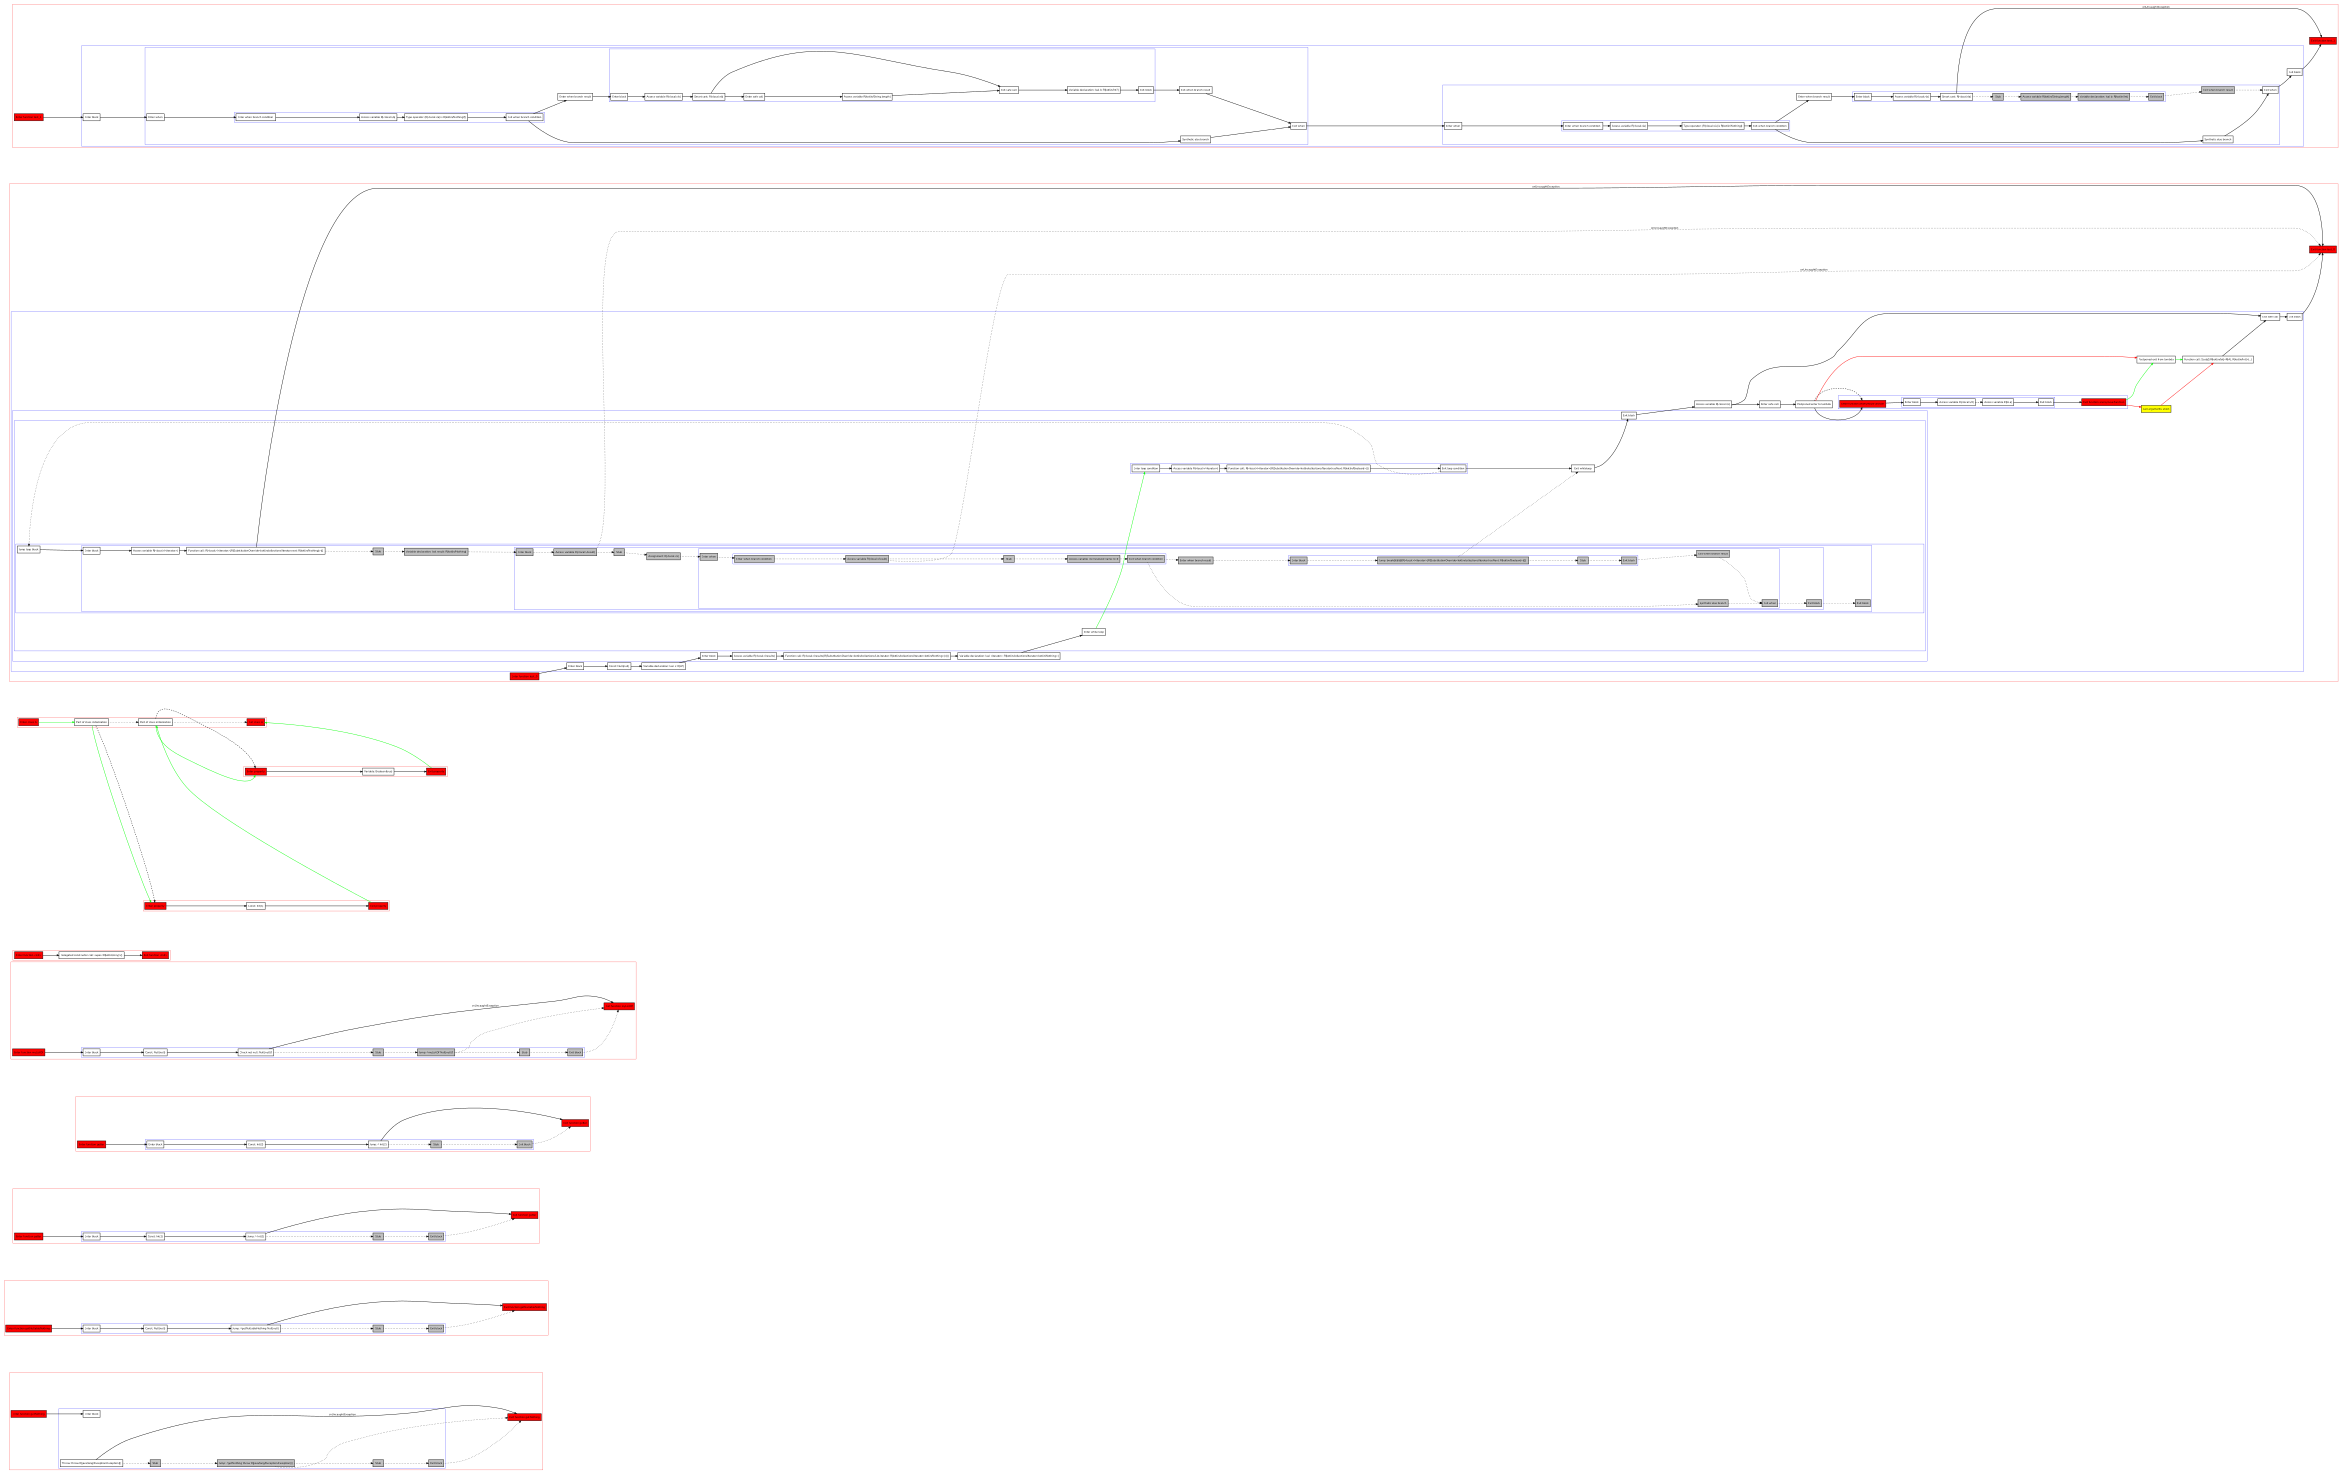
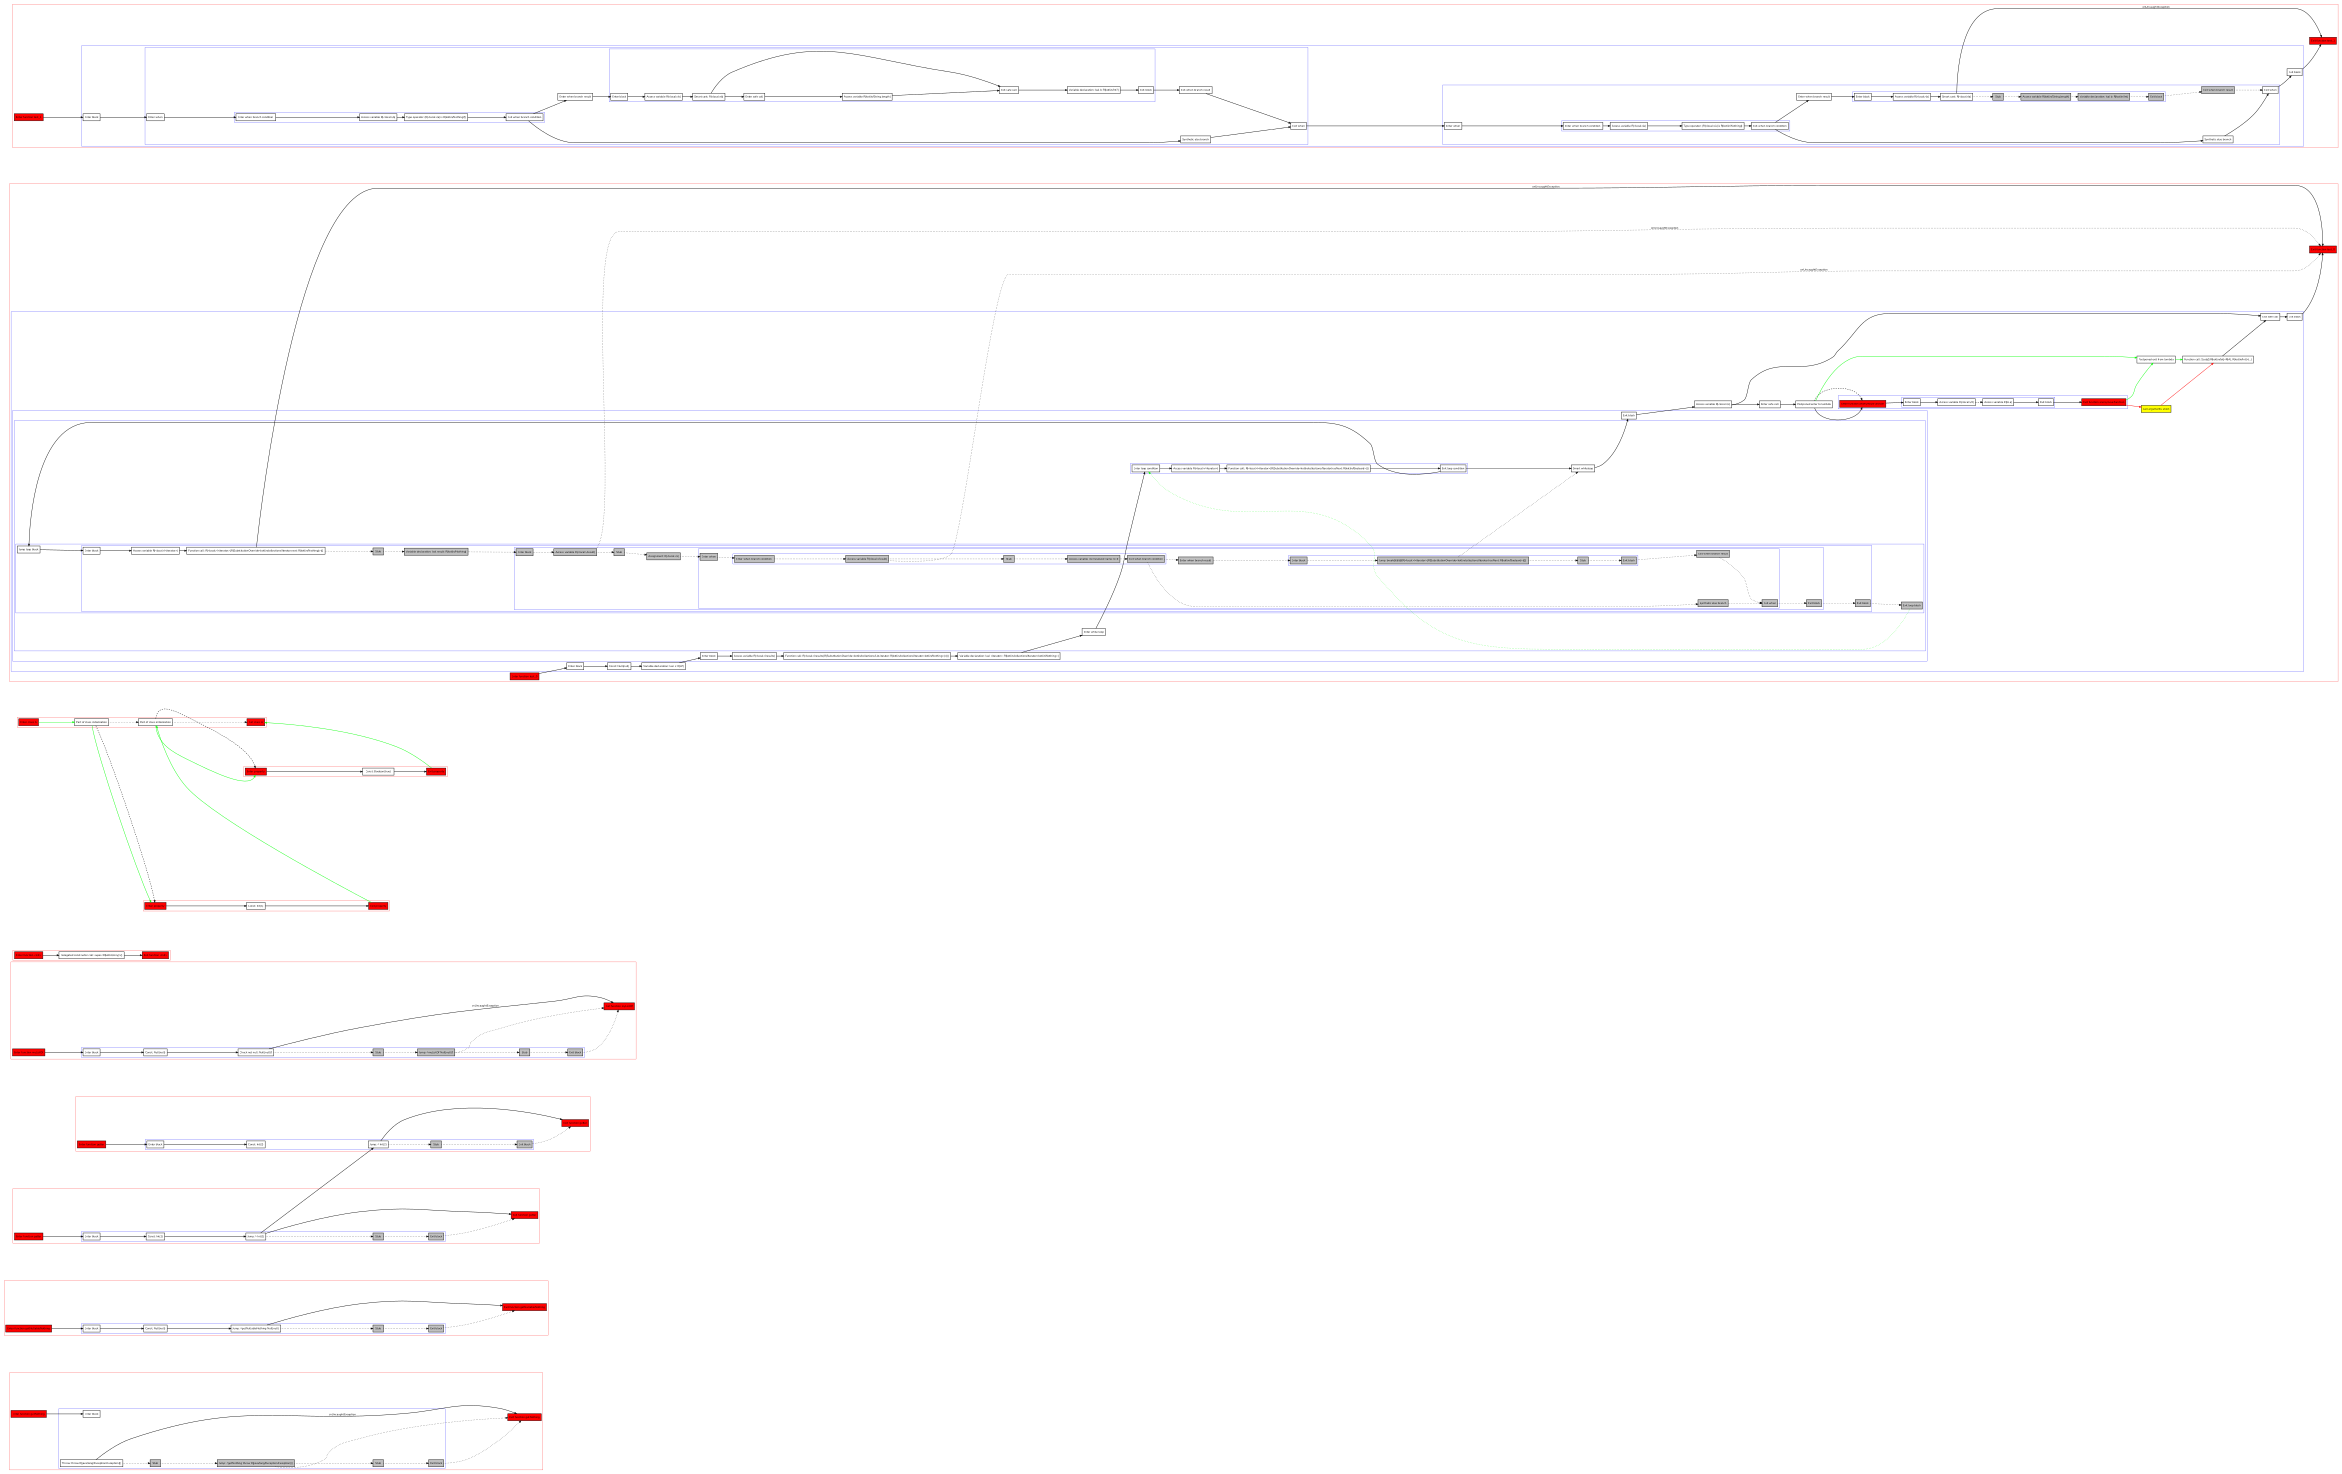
(1965, 356) -> (1965, 356)
(703, 422) -> (703, 422)
(1583, 468) -> (1583, 468)
(1125, 557) -> (1125, 557)
none -> (1912, 606)
(378, 772) -> (378, 772)
(316, 1144) -> (316, 1191)
